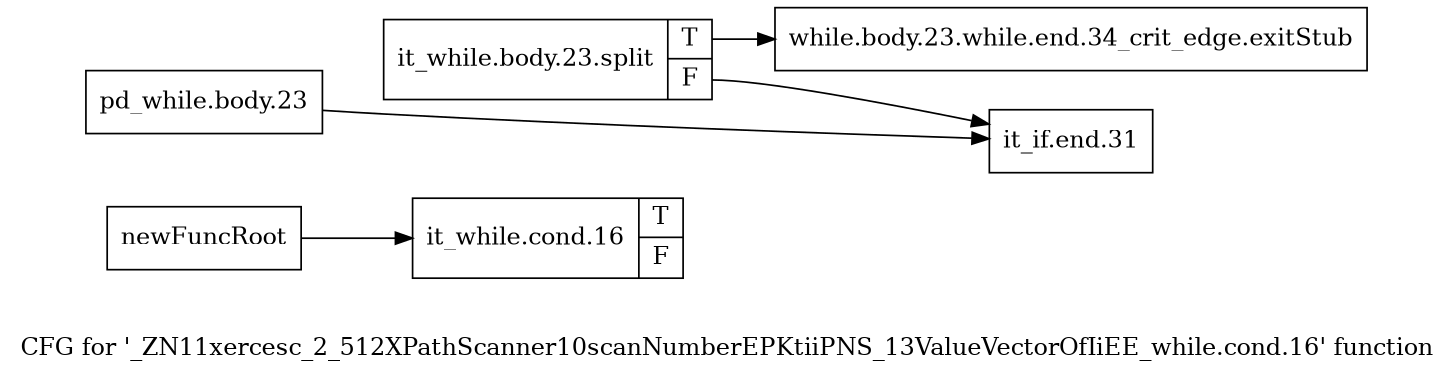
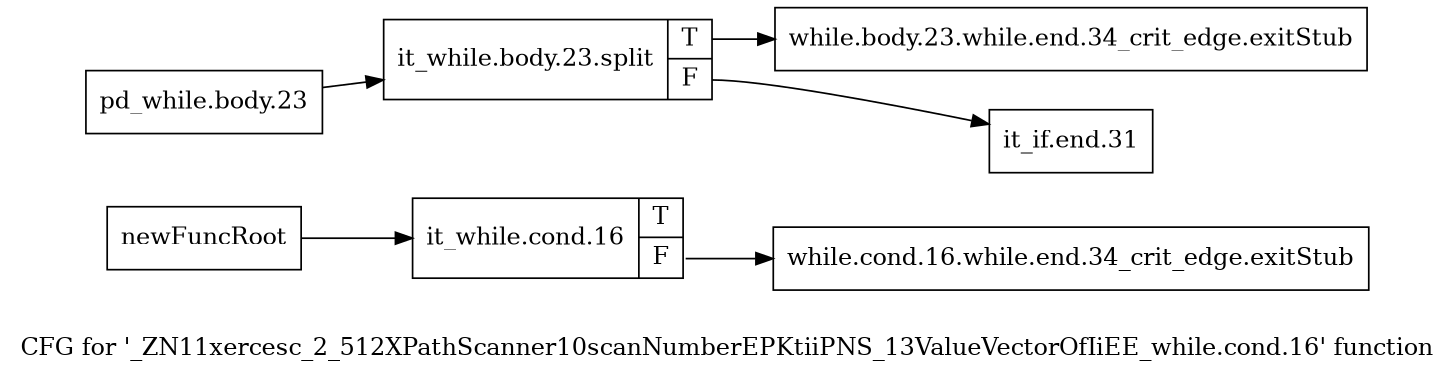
(647, 126) -> (344, 85)
none -> (1071, 259)
